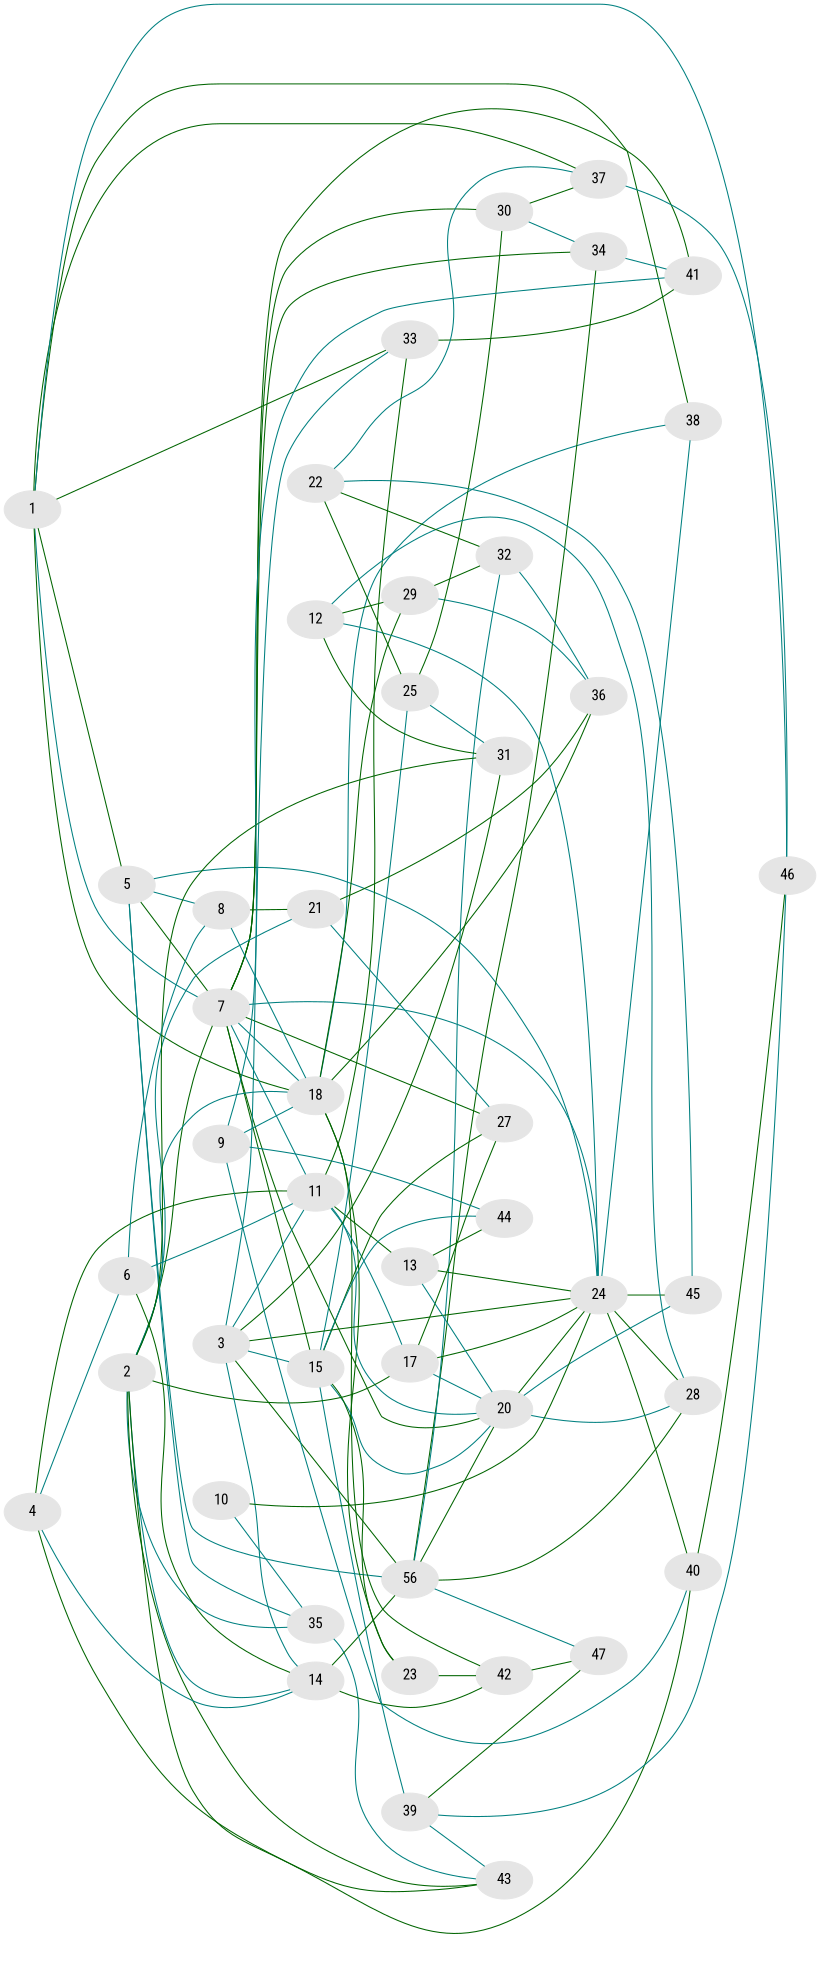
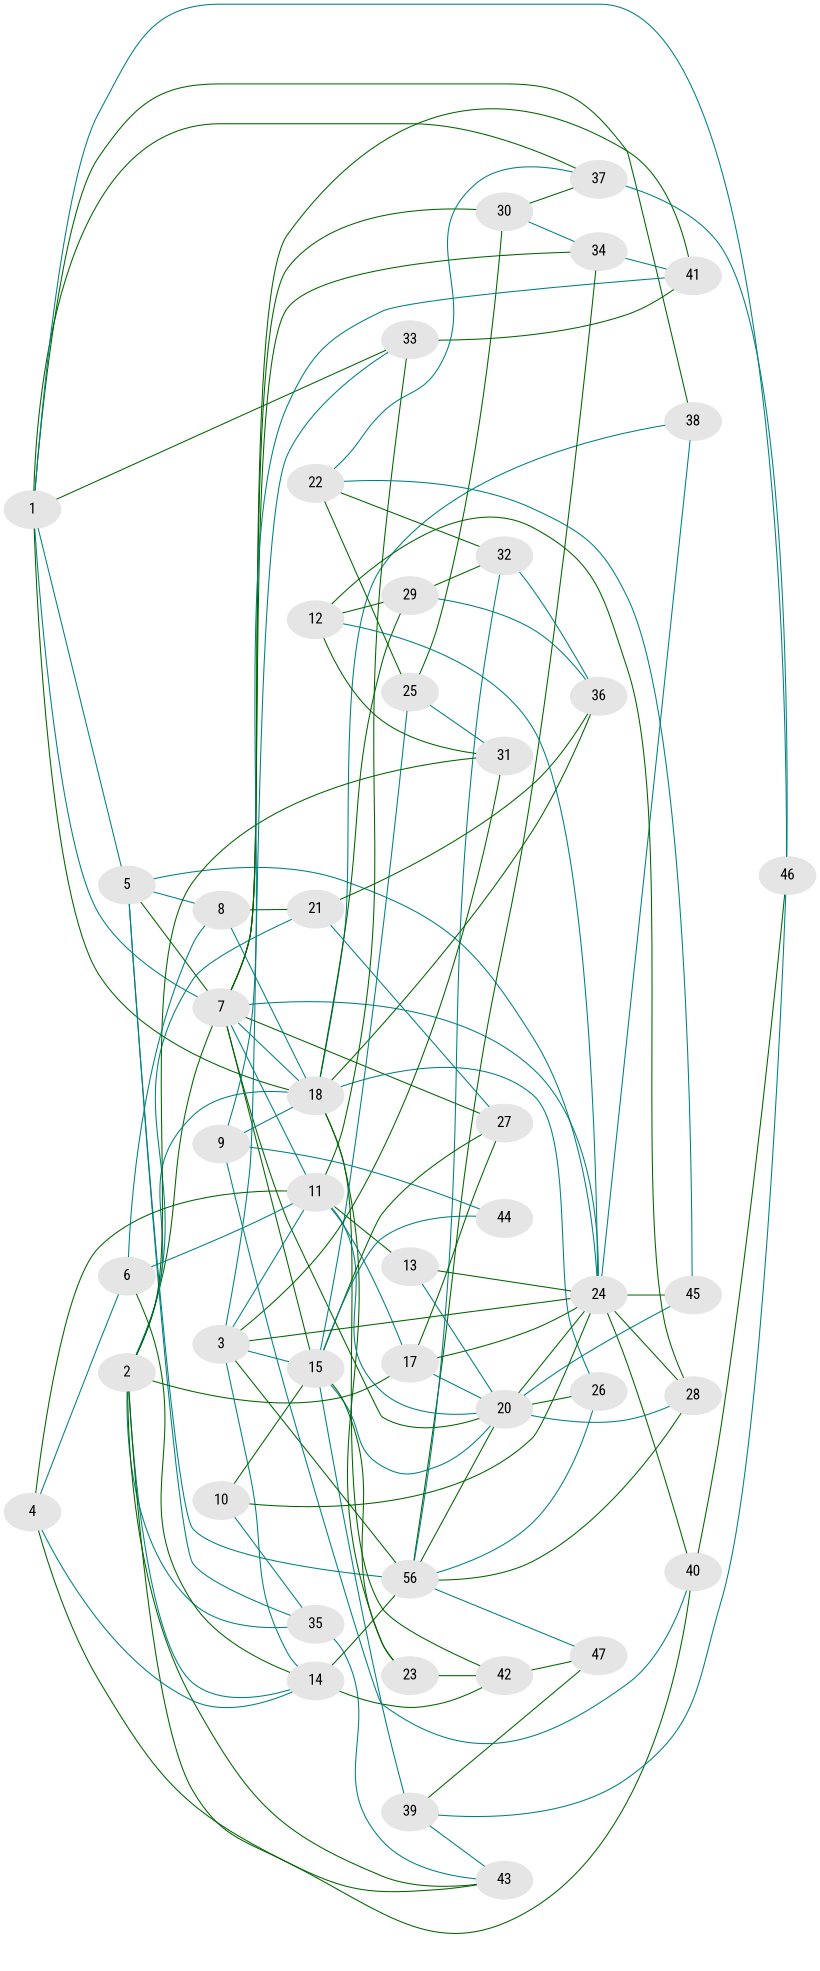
(80, 697) -> (80, 697)
(644, 766) -> (644, 766)
(466, 1238) -> none
none -> (599, 1391)
none -> (268, 1434)
